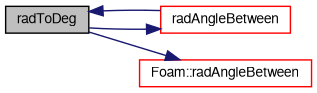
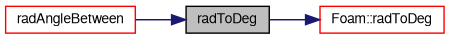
(118, 29) -> none
(226, 73) -> (382, 20)
